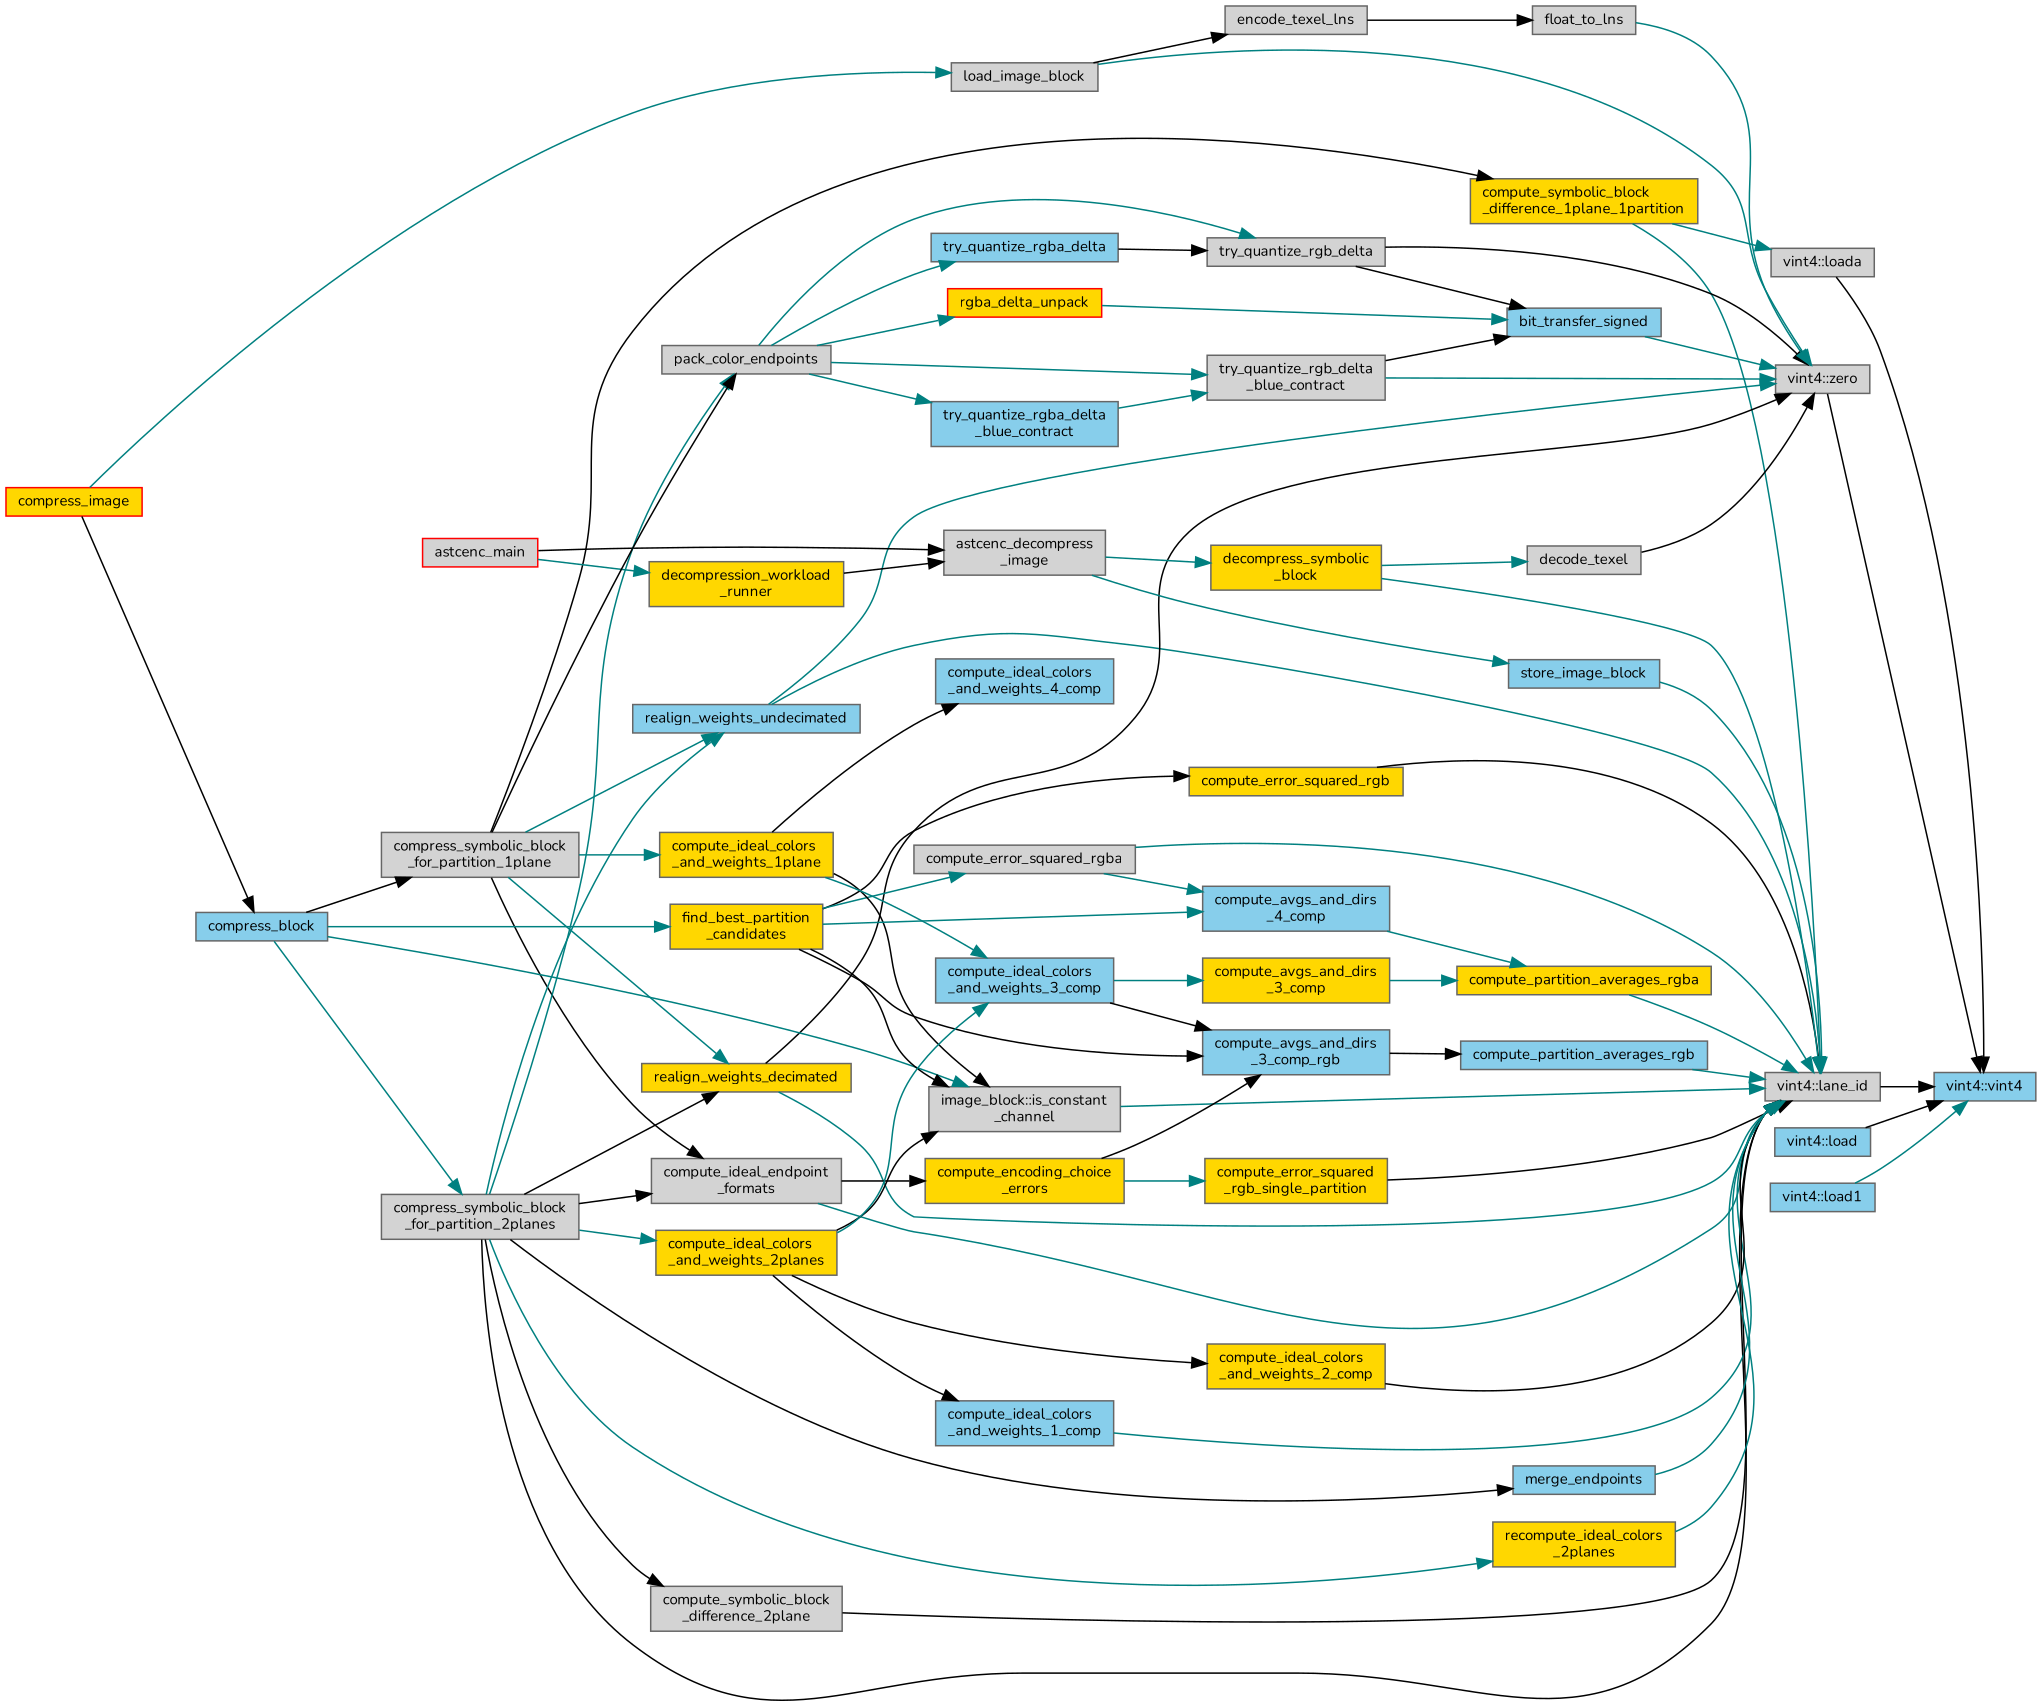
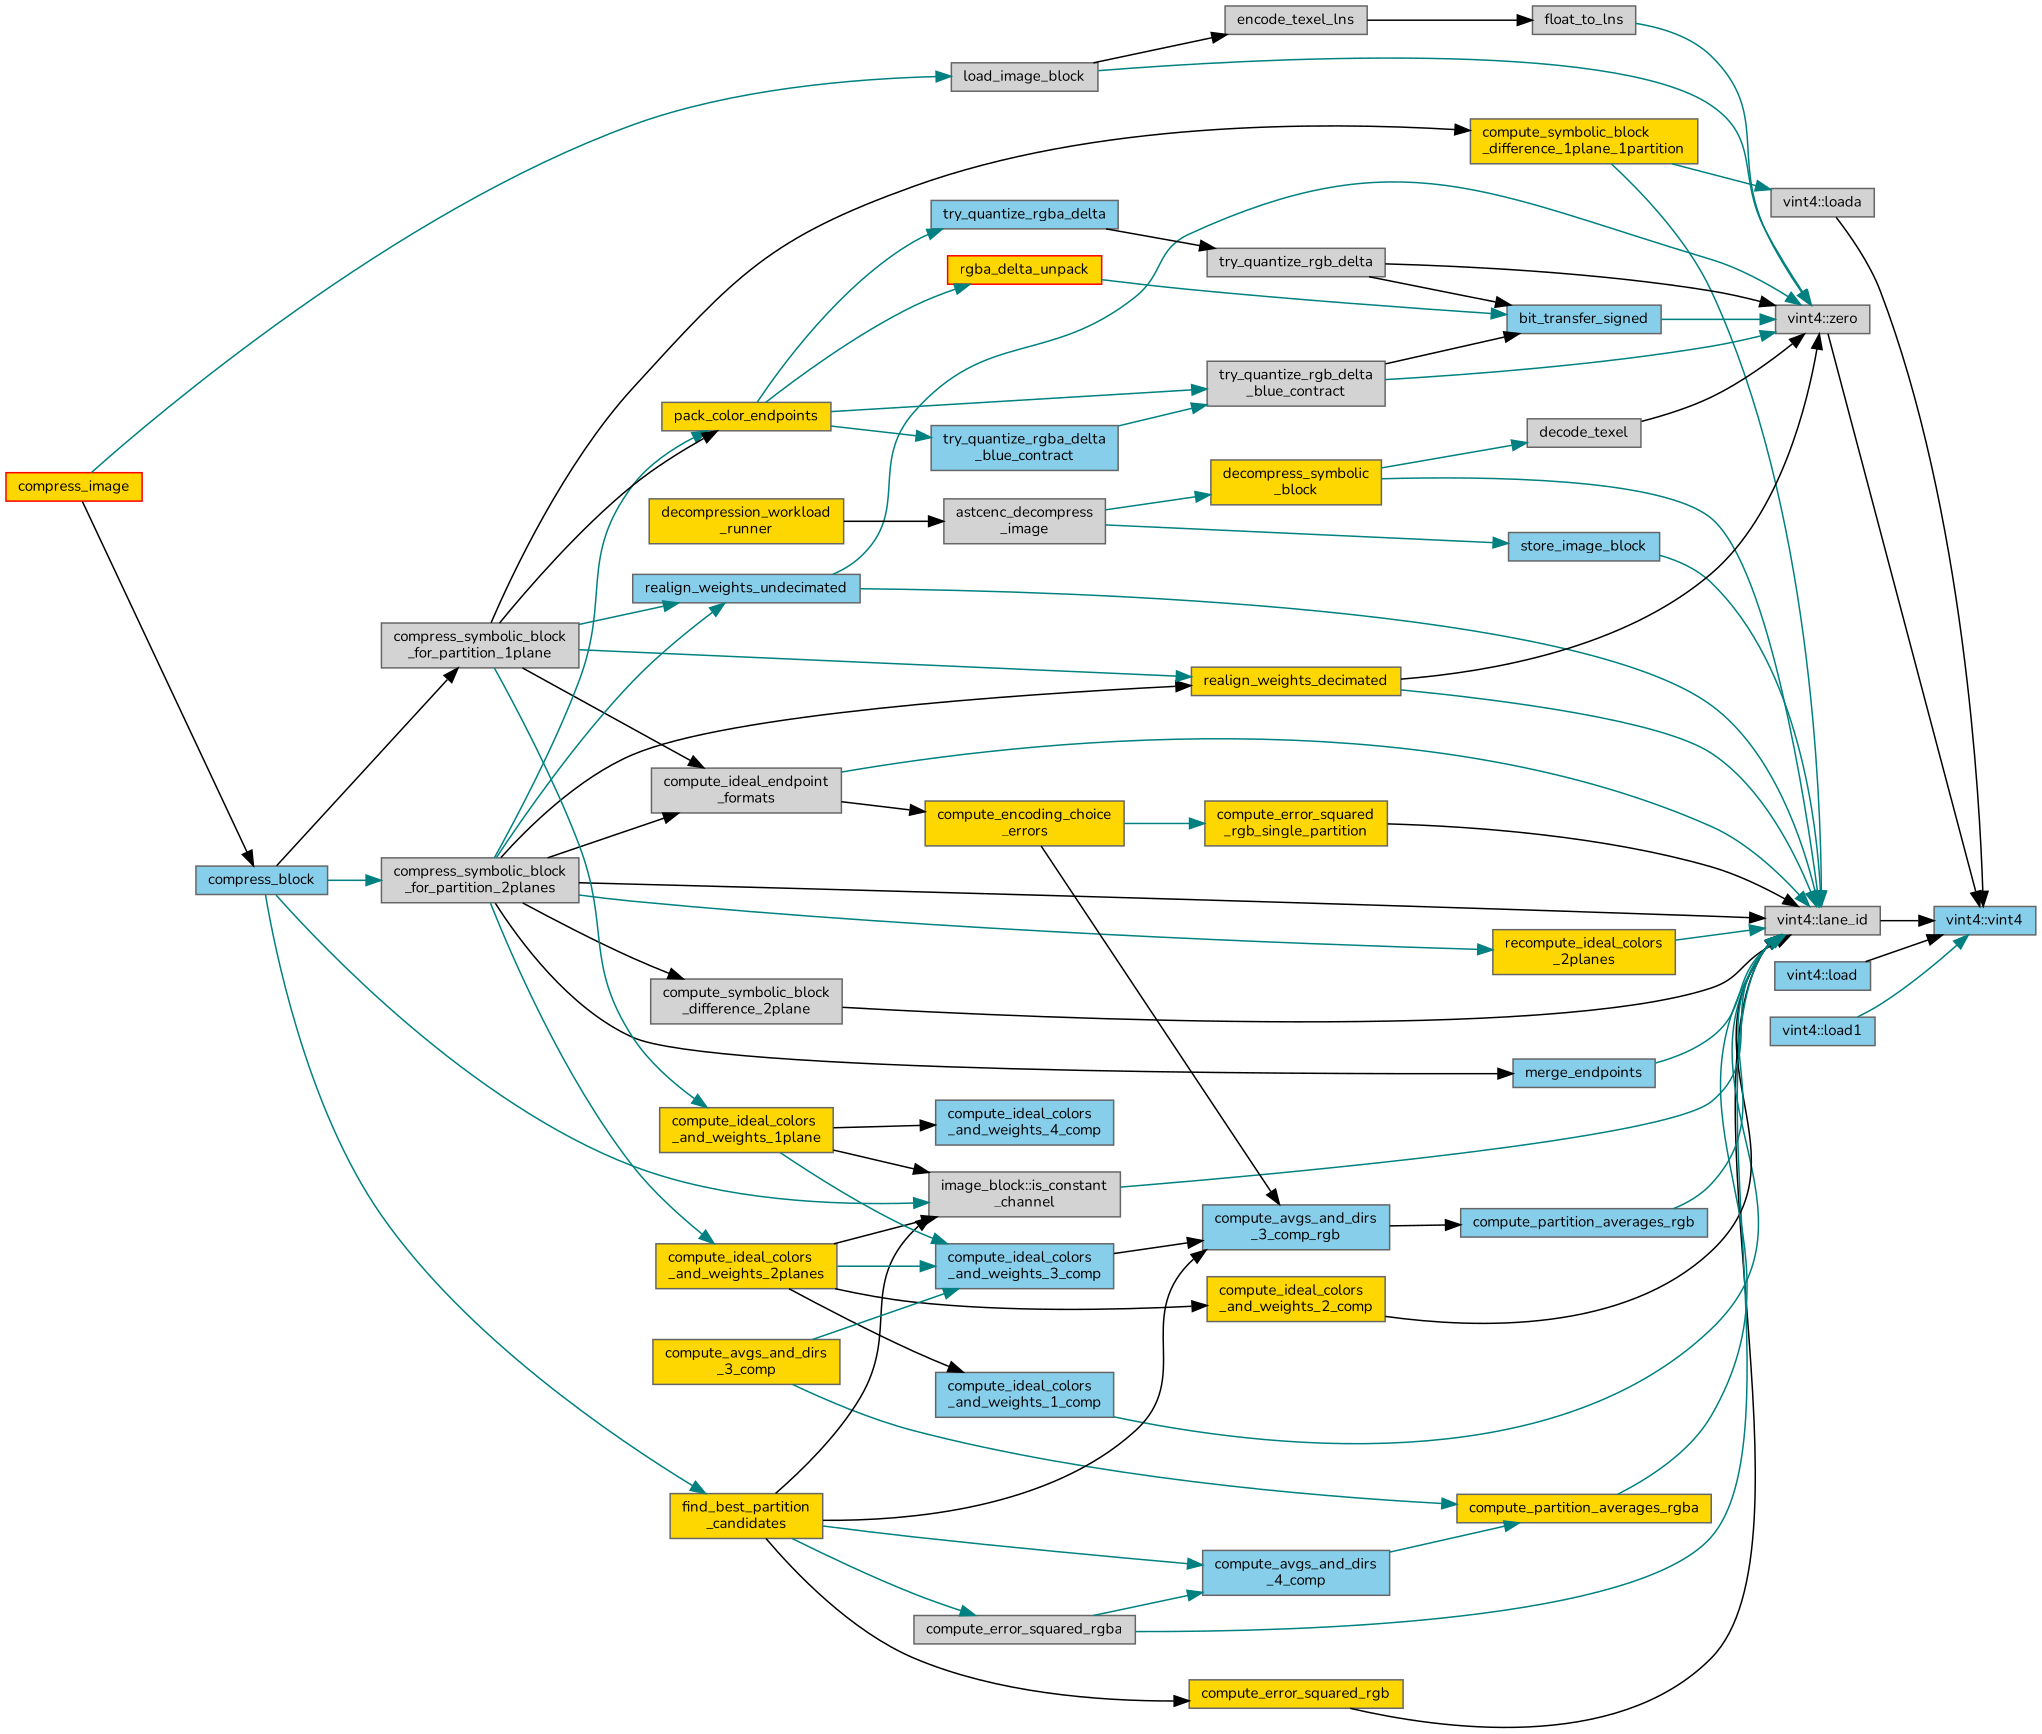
(977, 204) -> none
(746, 360) -> (746, 417)
(480, 553) -> none
(1151, 980) -> (892, 1312)
